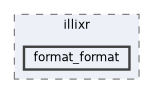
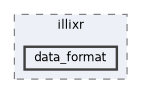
(77, 58) -> (71, 58)
